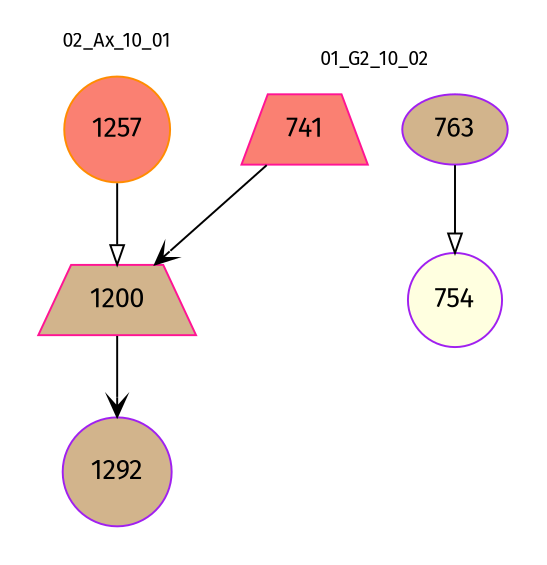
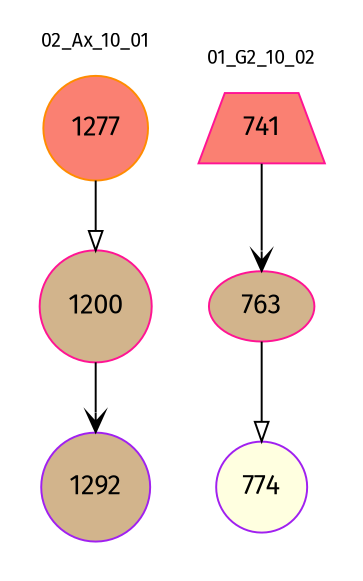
(117, 129) -> (96, 128)
(455, 129) -> (262, 306)
(240, 189) -> (262, 207)
(117, 300) -> (96, 306)
(455, 300) -> (262, 487)
